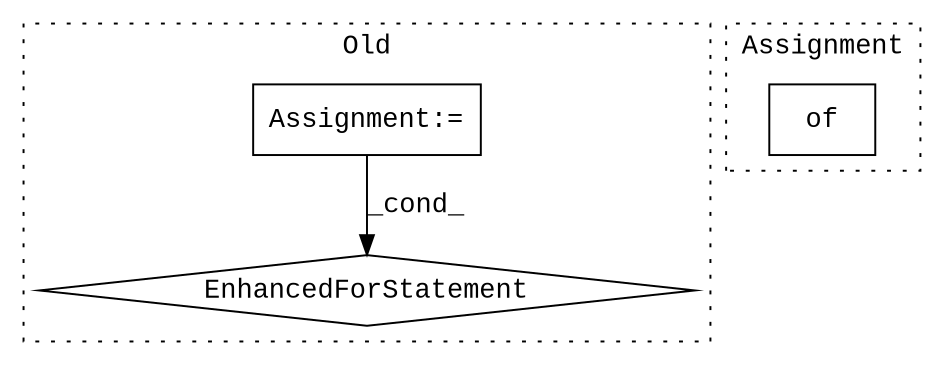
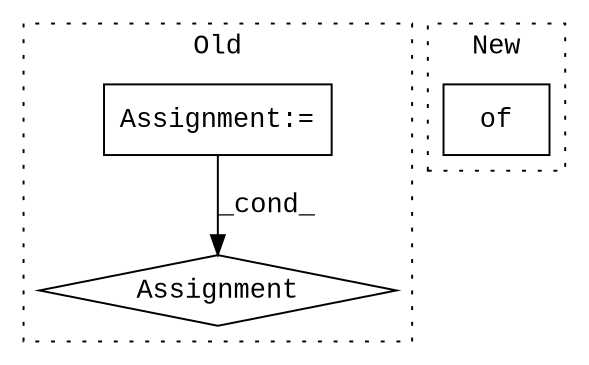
(823, 46) -> (497, 46)
(367, 290) -> (218, 290)
